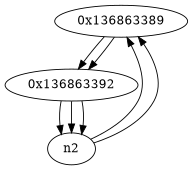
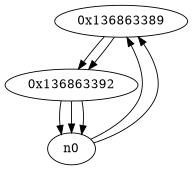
(72, 149) -> (72, 149)
